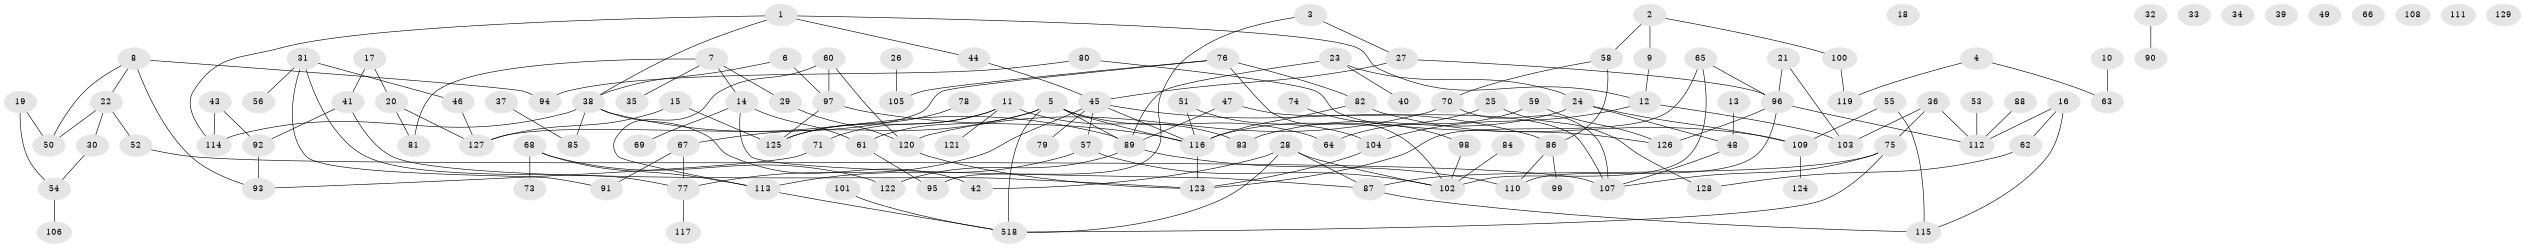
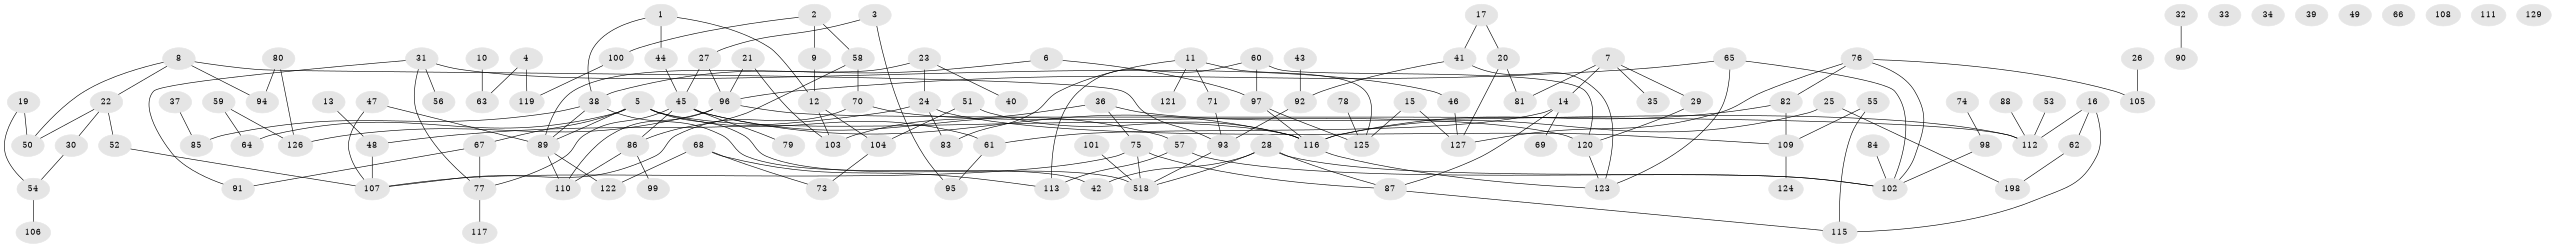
(1903, 15) -> none
(214, 146) -> none
(1270, 177) -> (852, 166)
(1704, 189) -> (2013, 189)
(886, 211) -> (1174, 172)
